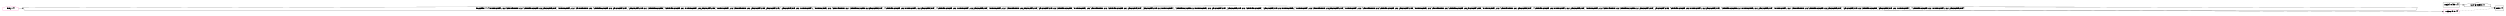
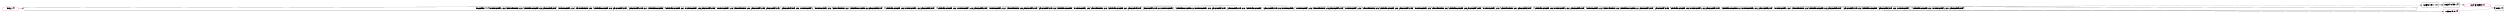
none -> (2430, 5)
(2477, 5) -> (2477, 5)
